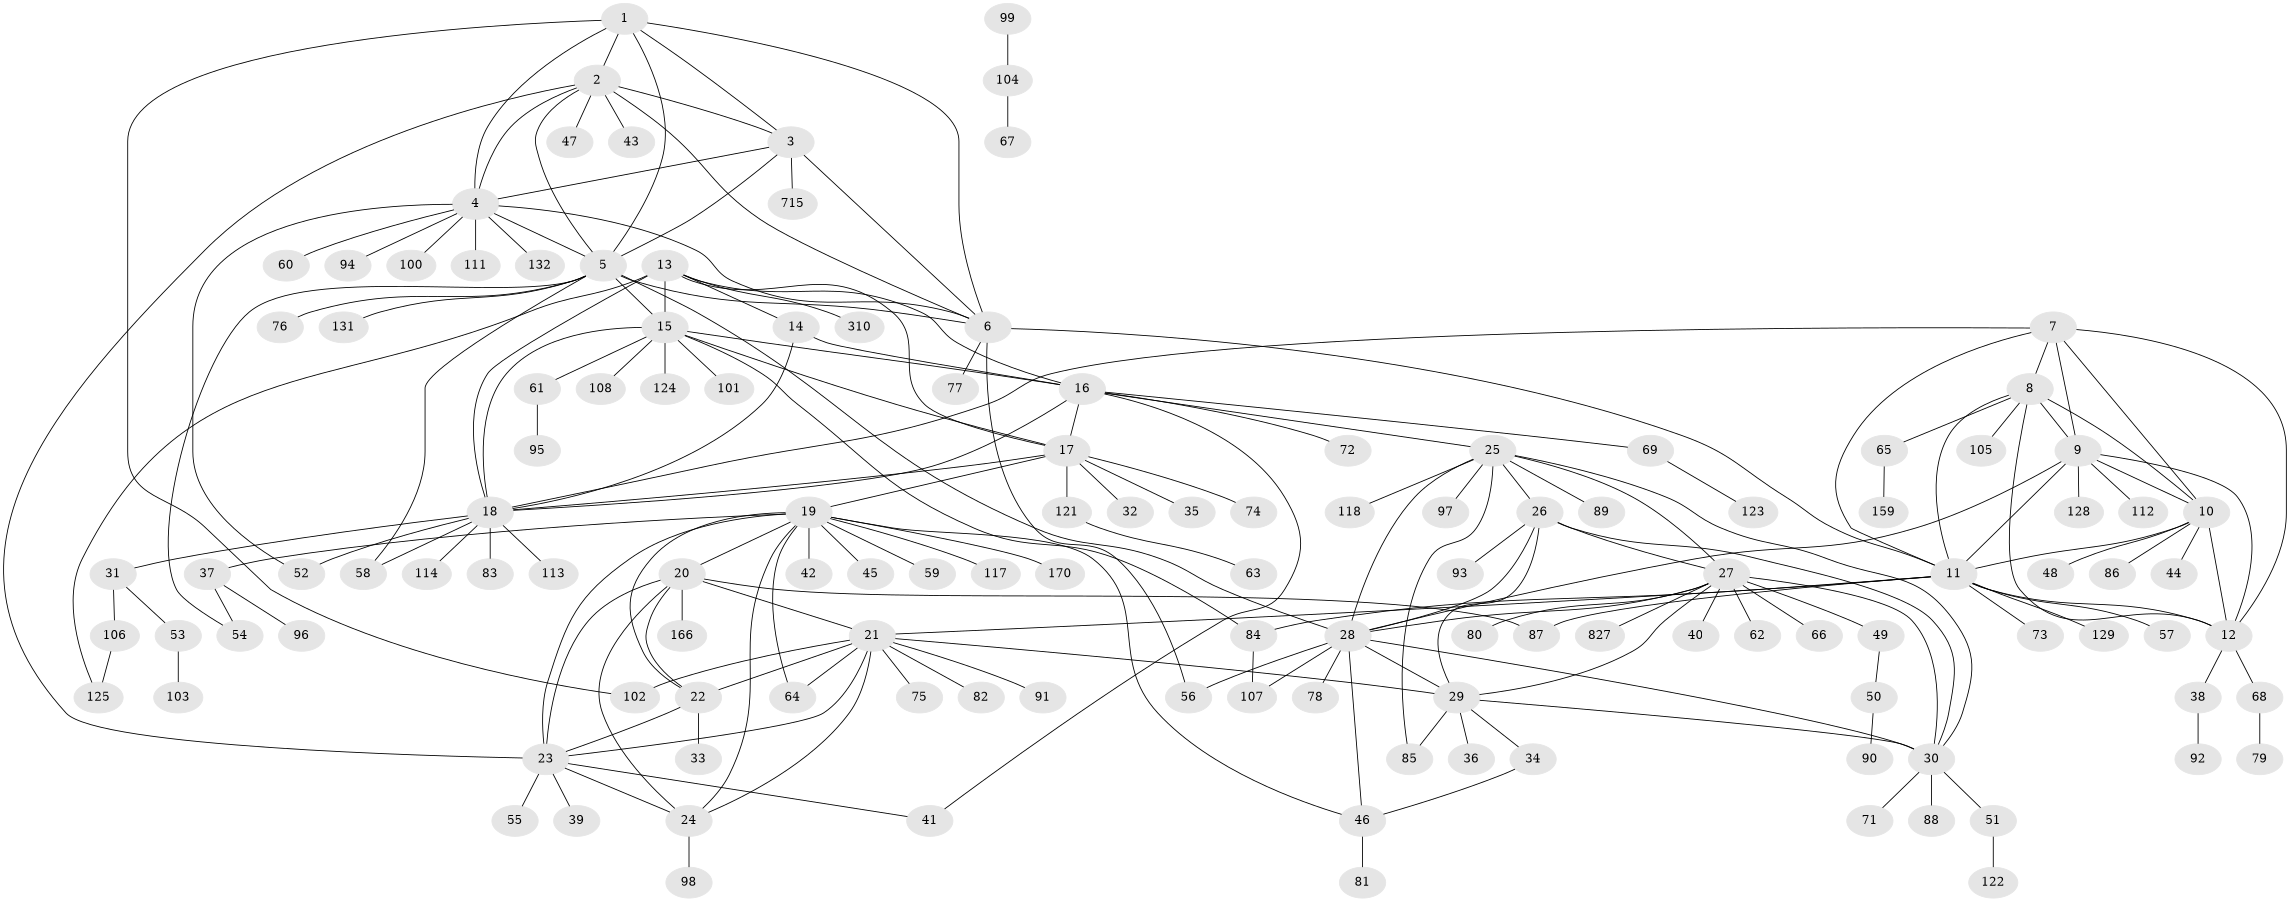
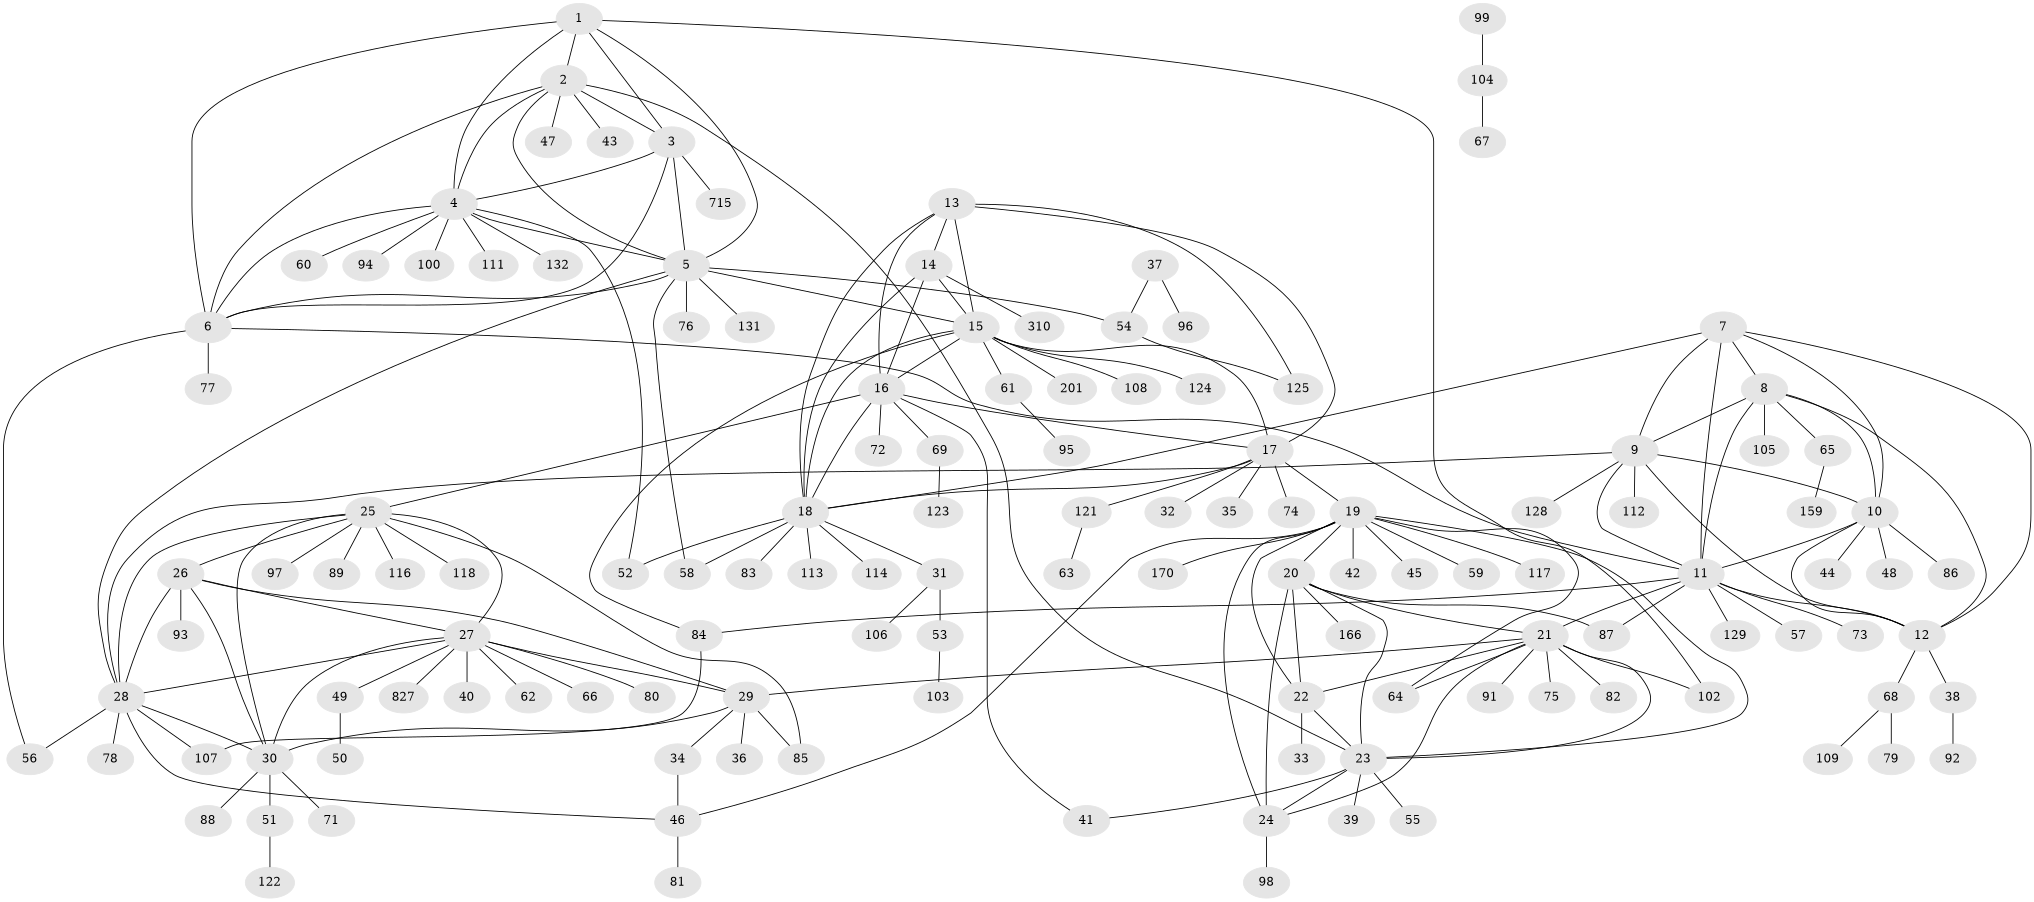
(762, 296) -> (1001, 305)
none -> (954, 298)
(729, 389) -> (1072, 389)
(520, 530) -> none
none -> (400, 574)
(1397, 664) -> none
(107, 667) -> (1227, 363)
none -> (1828, 759)
(1870, 759) -> none
